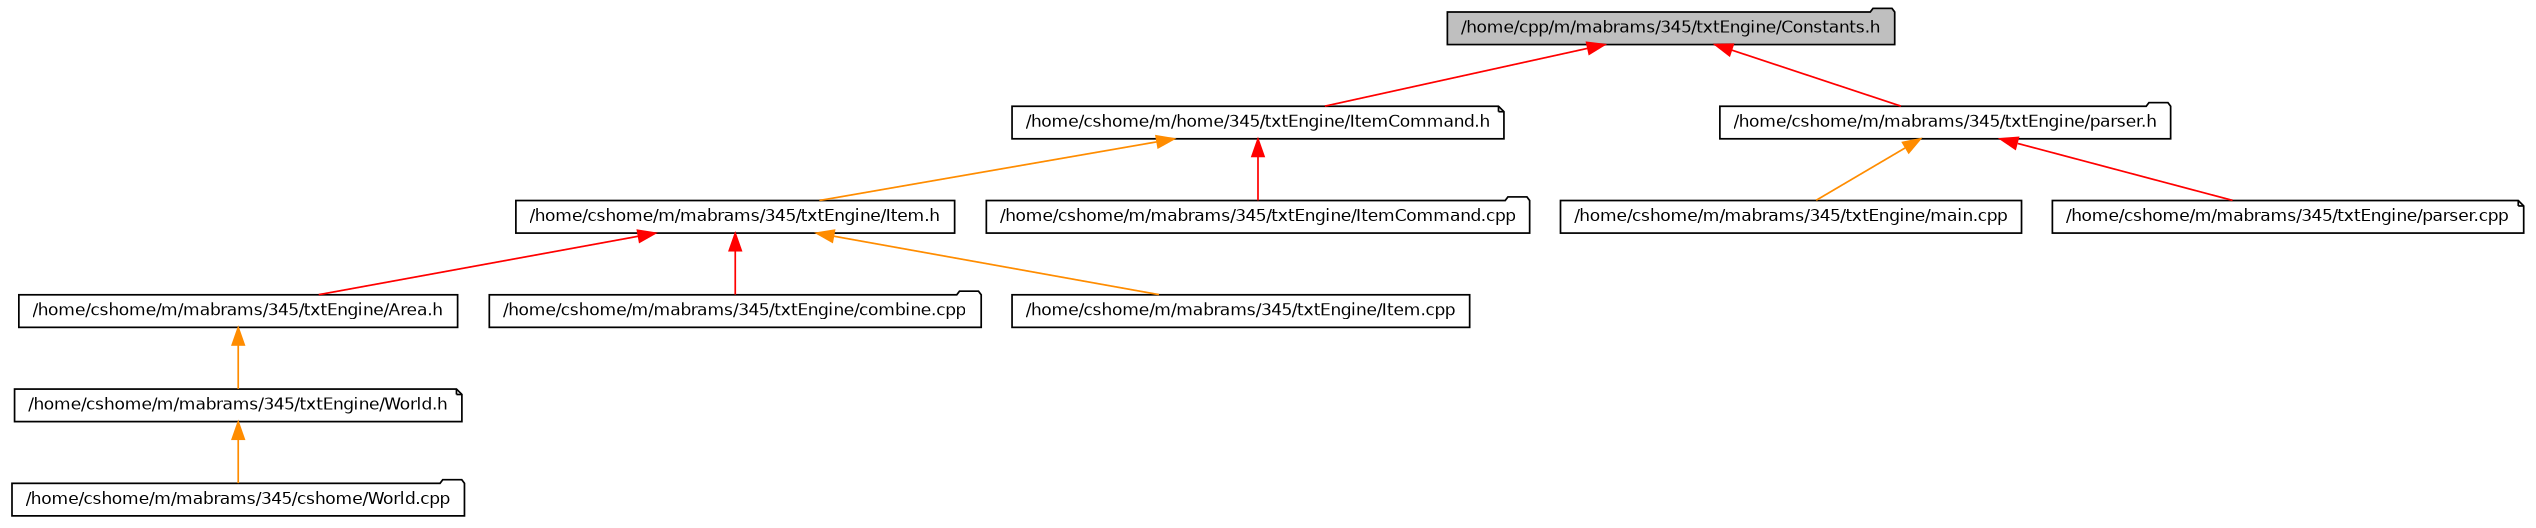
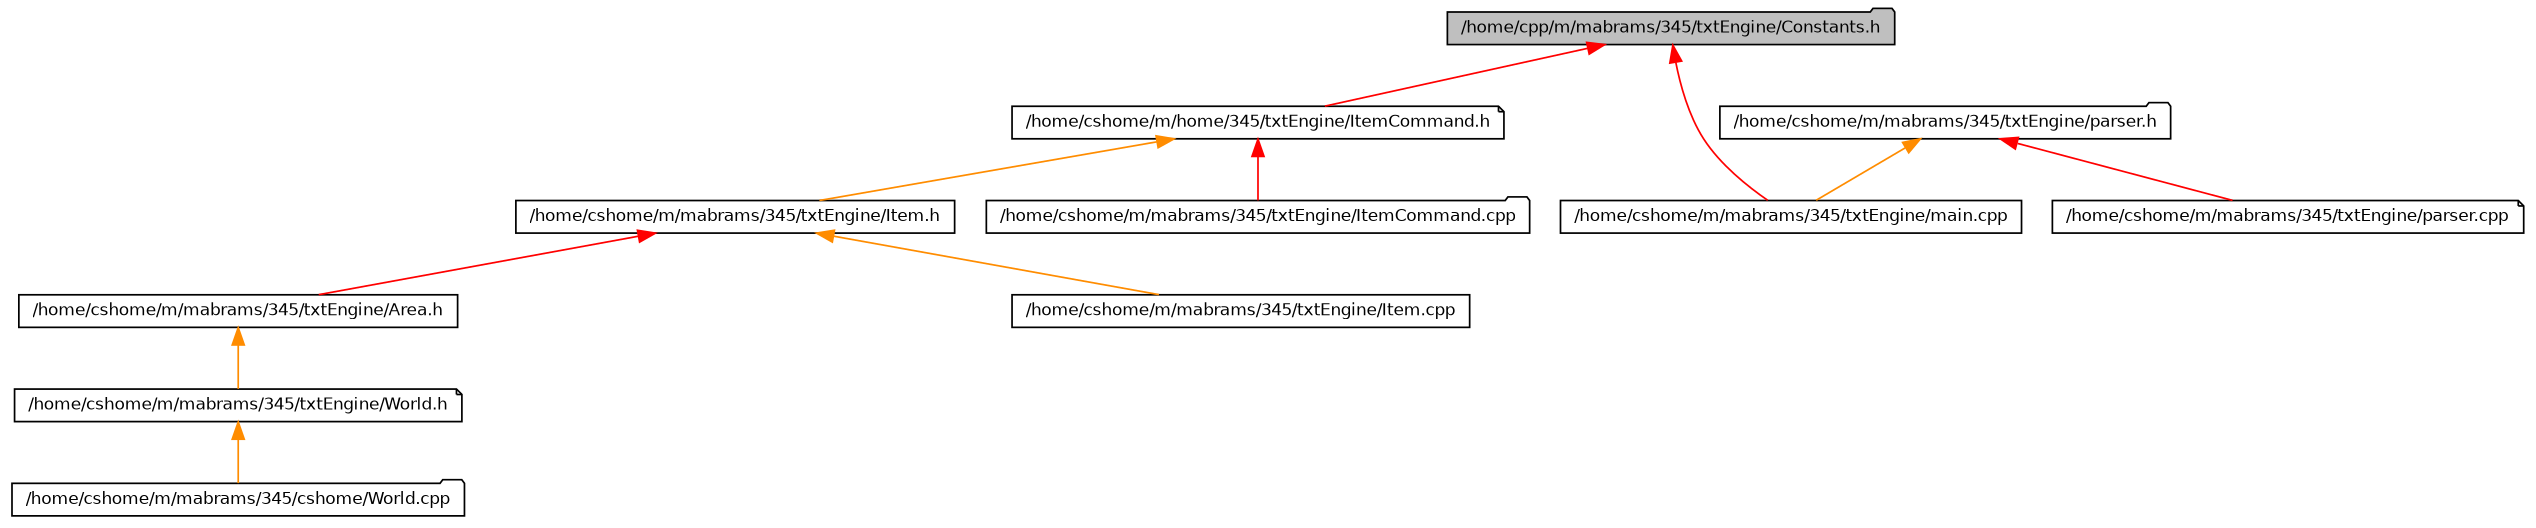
(1816, 78) -> (1706, 142)
(735, 311) -> none
